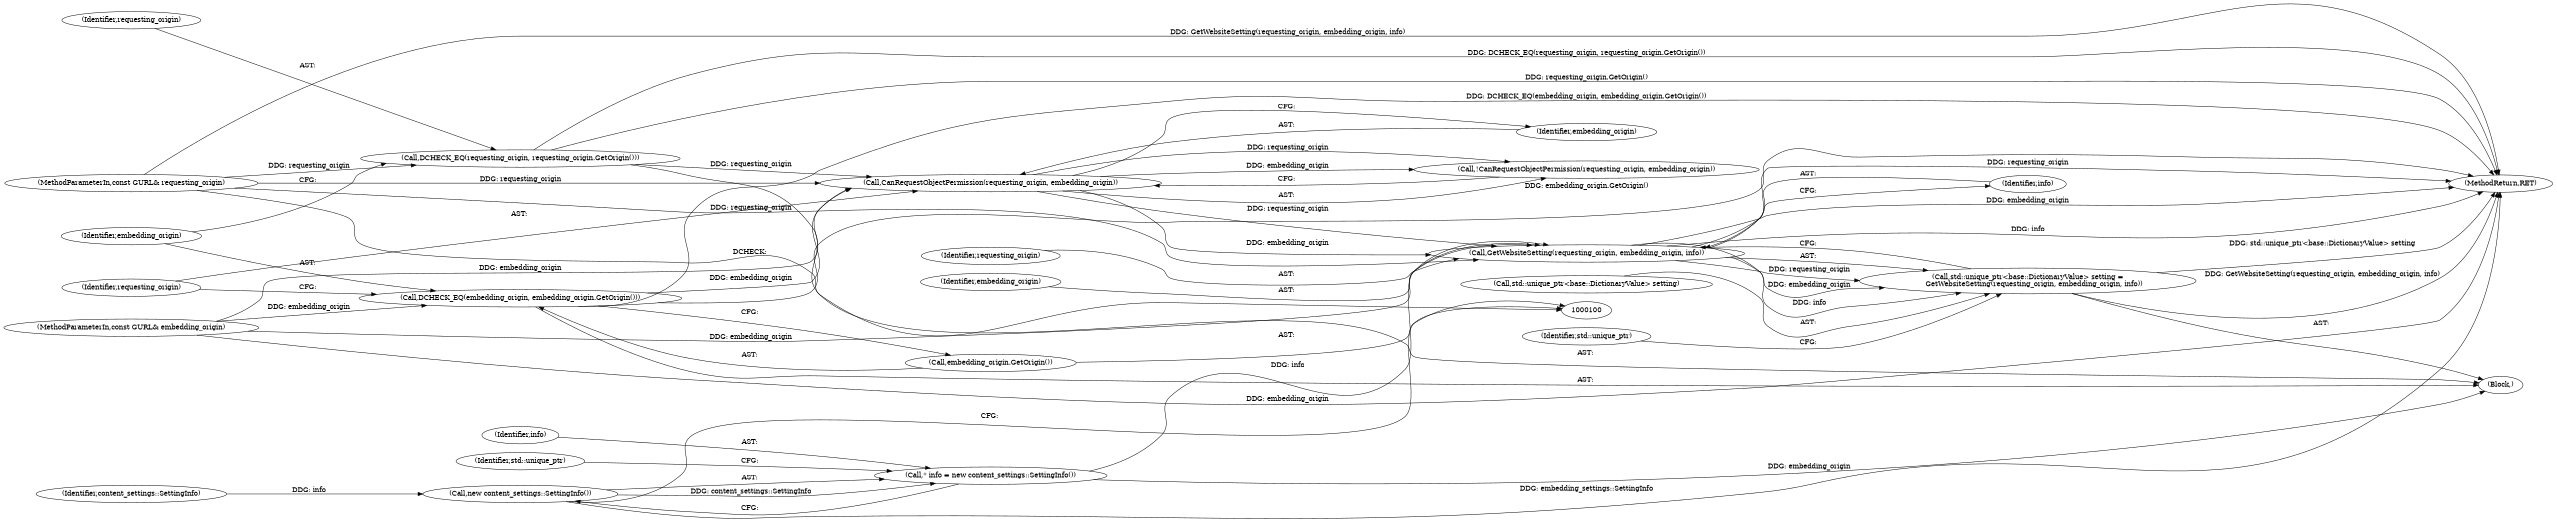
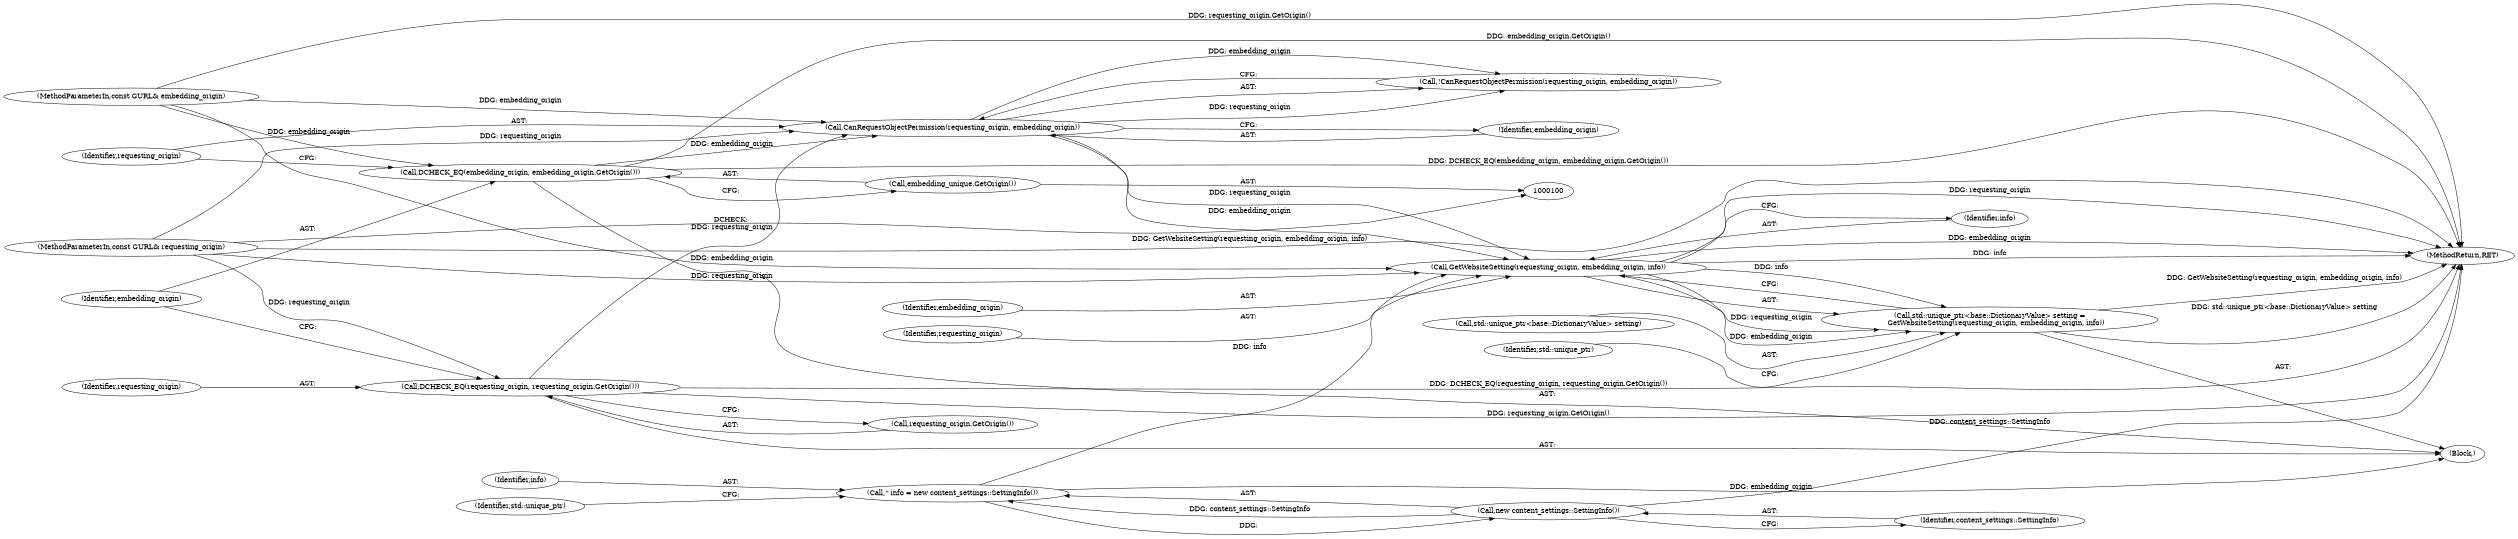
(991, 363) -> (953, 184)
(1288, 399) -> (1250, 16)
none -> (953, 424)
(1089, 430) -> (1754, 529)
(1587, 489) -> (1990, 422)
(309, 490) -> (1771, 511)
(751, 508) -> (1250, 526)
